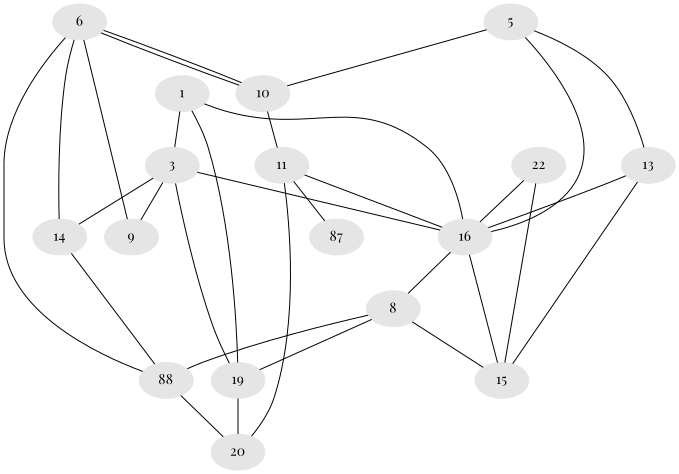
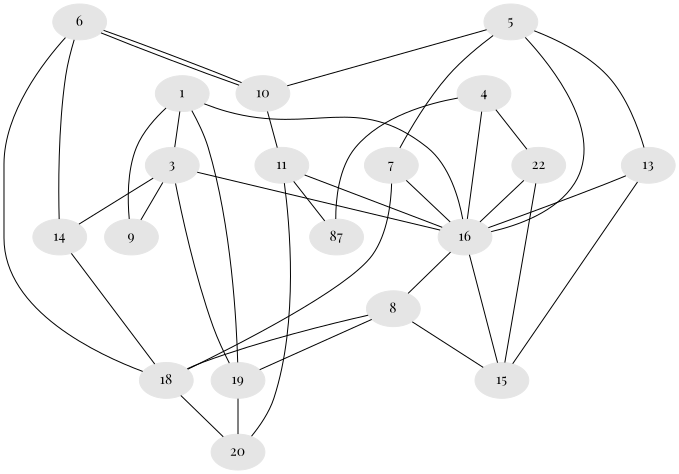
none -> (484, 94)
(106, 130) -> (133, 158)
none -> (391, 165)
(166, 380) -> (166, 380)
